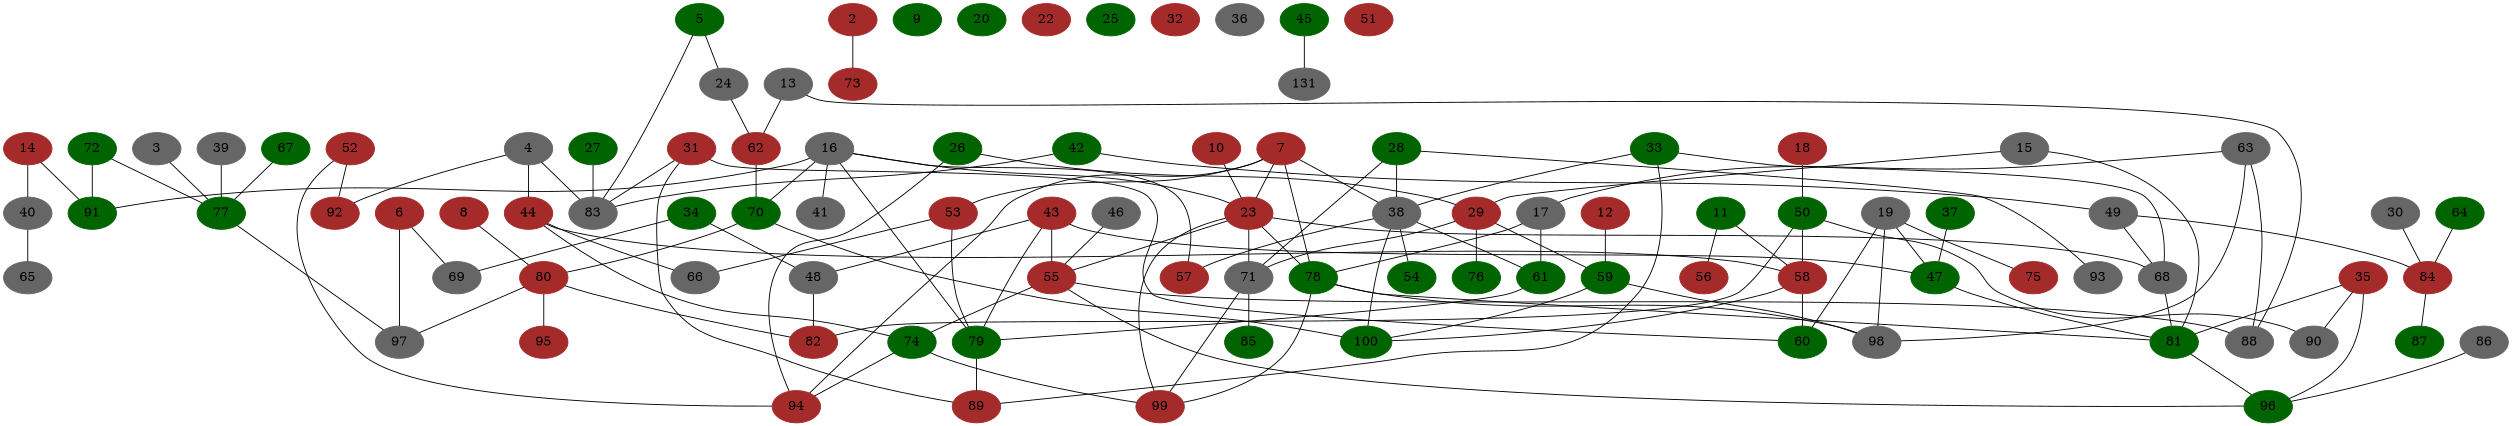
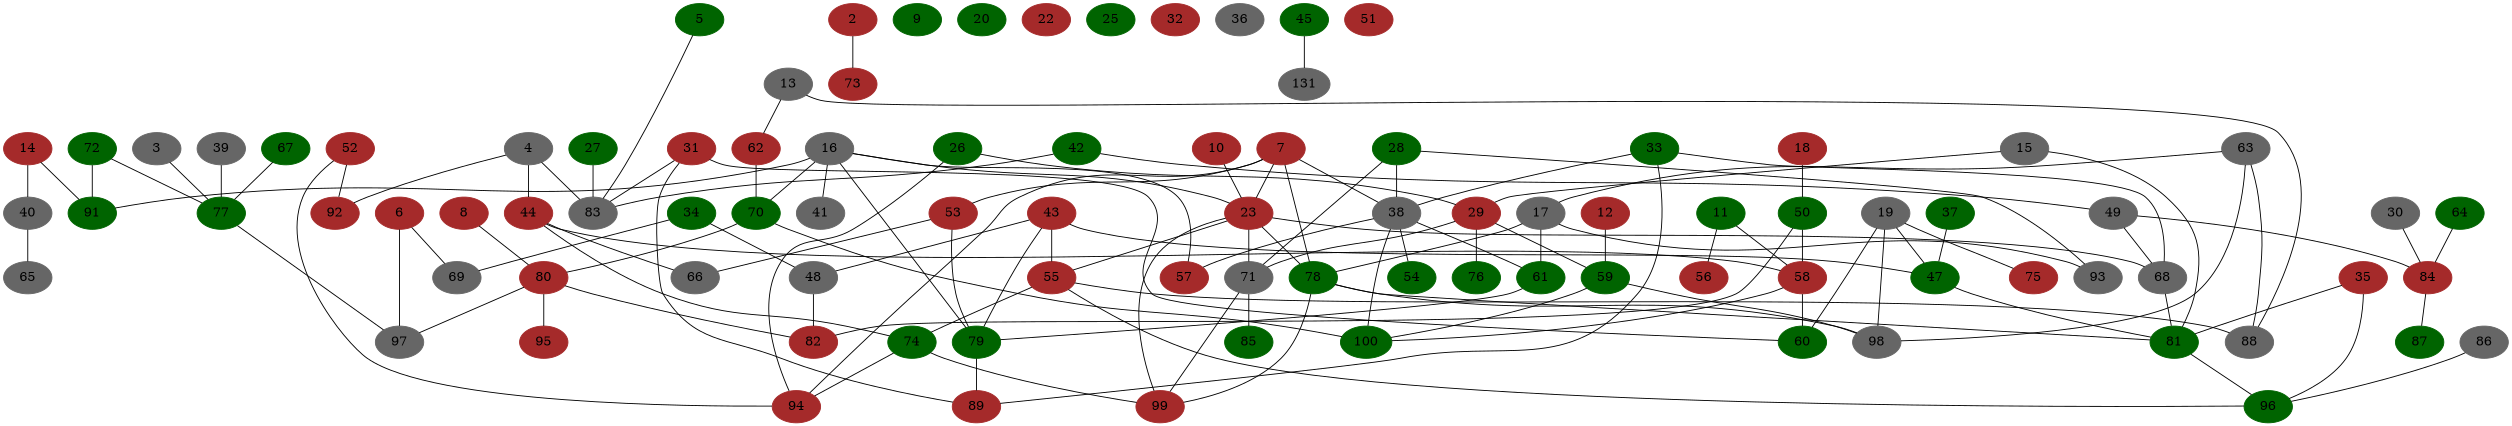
(724, 84) -> none
(1116, 213) -> none
none -> (1819, 245)
(2314, 342) -> none
